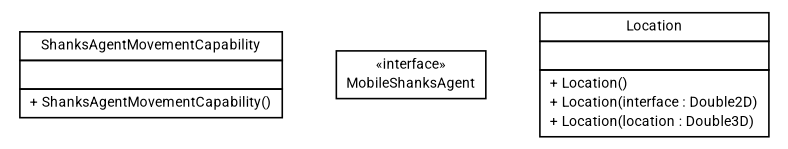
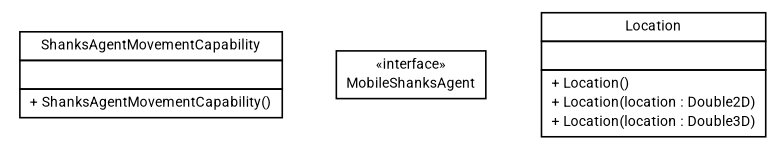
(654, 103) -> (654, 103)
